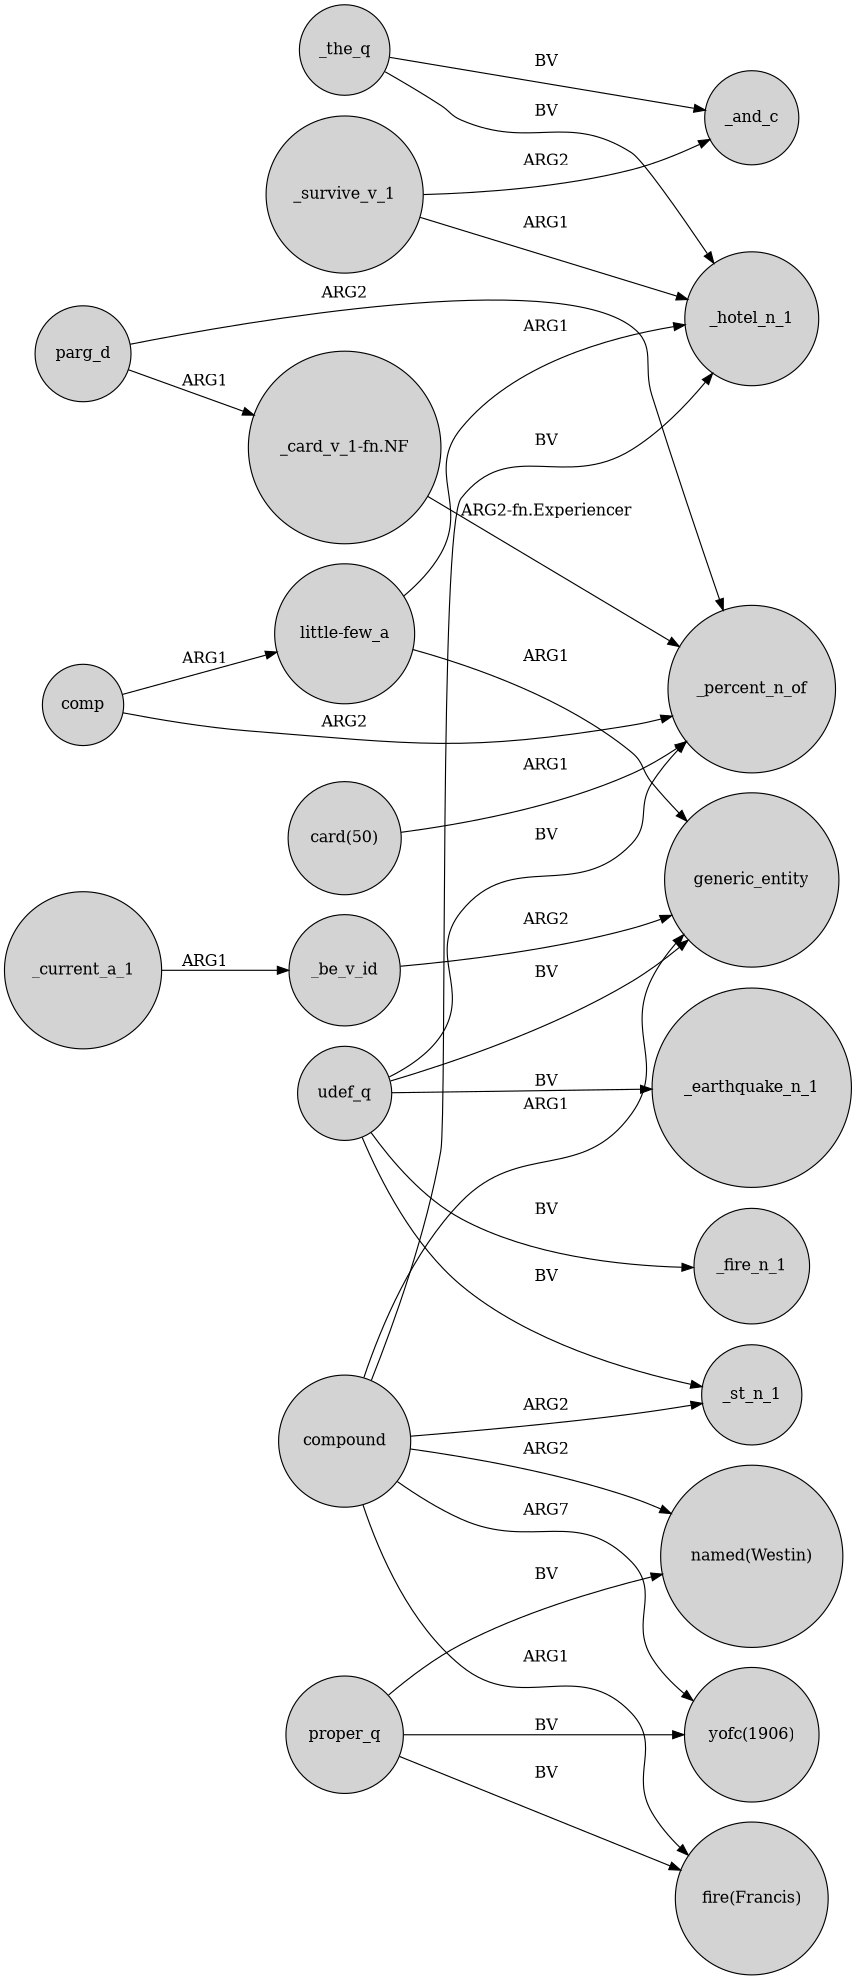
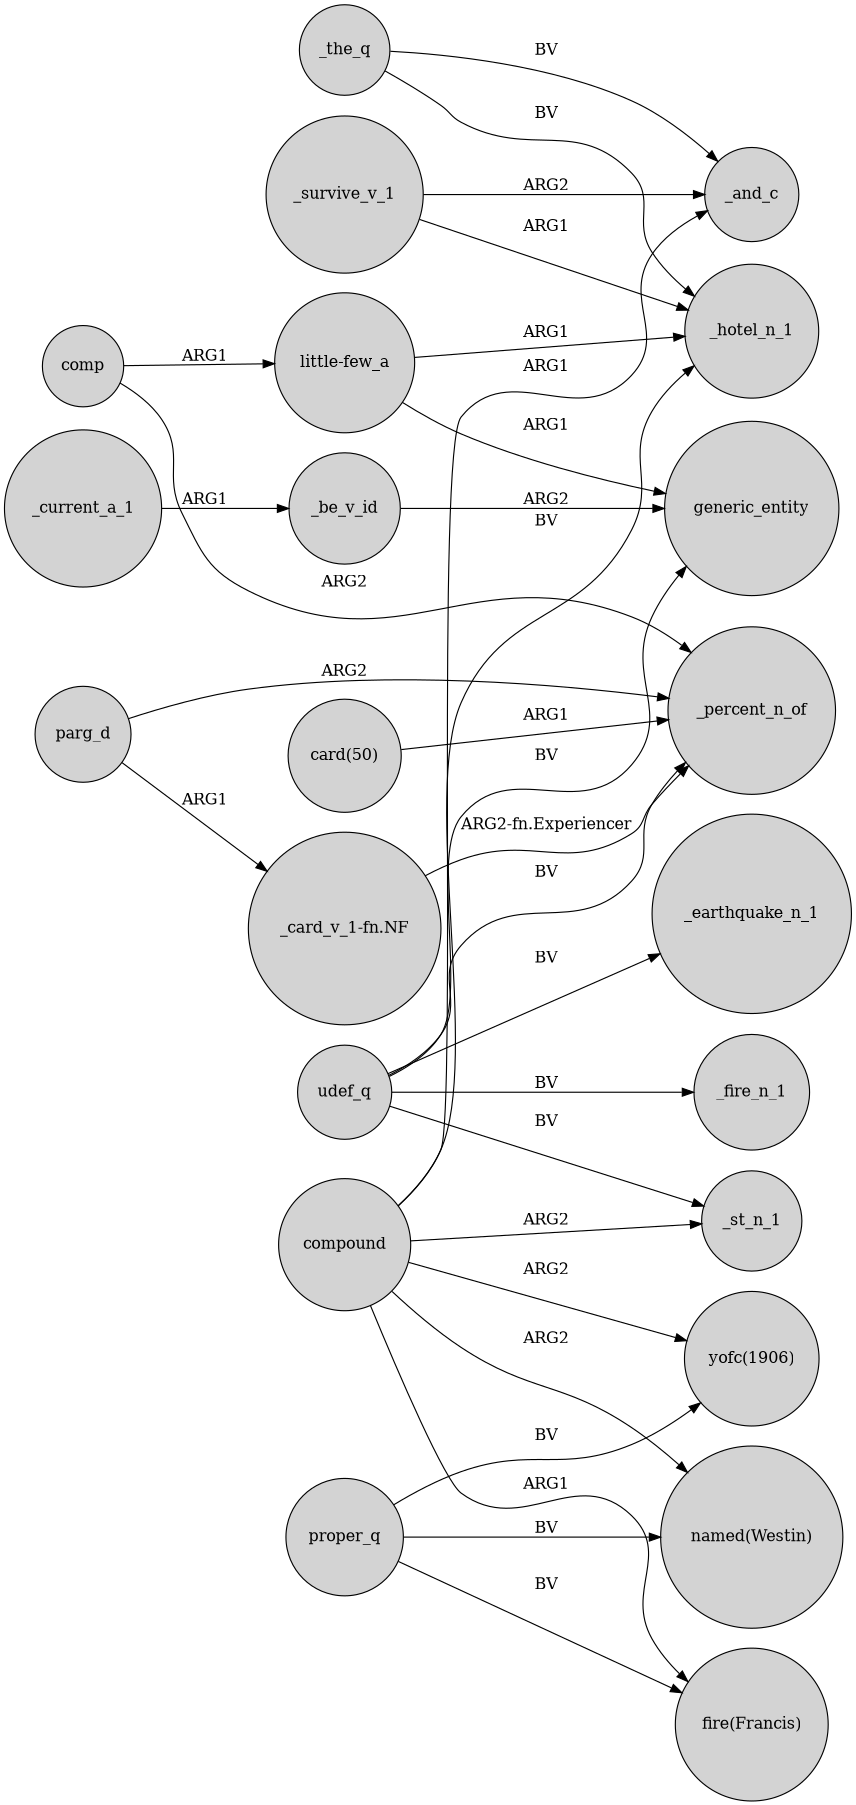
(539, 1163) -> (448, 633)
(546, 1511) -> (546, 1270)
